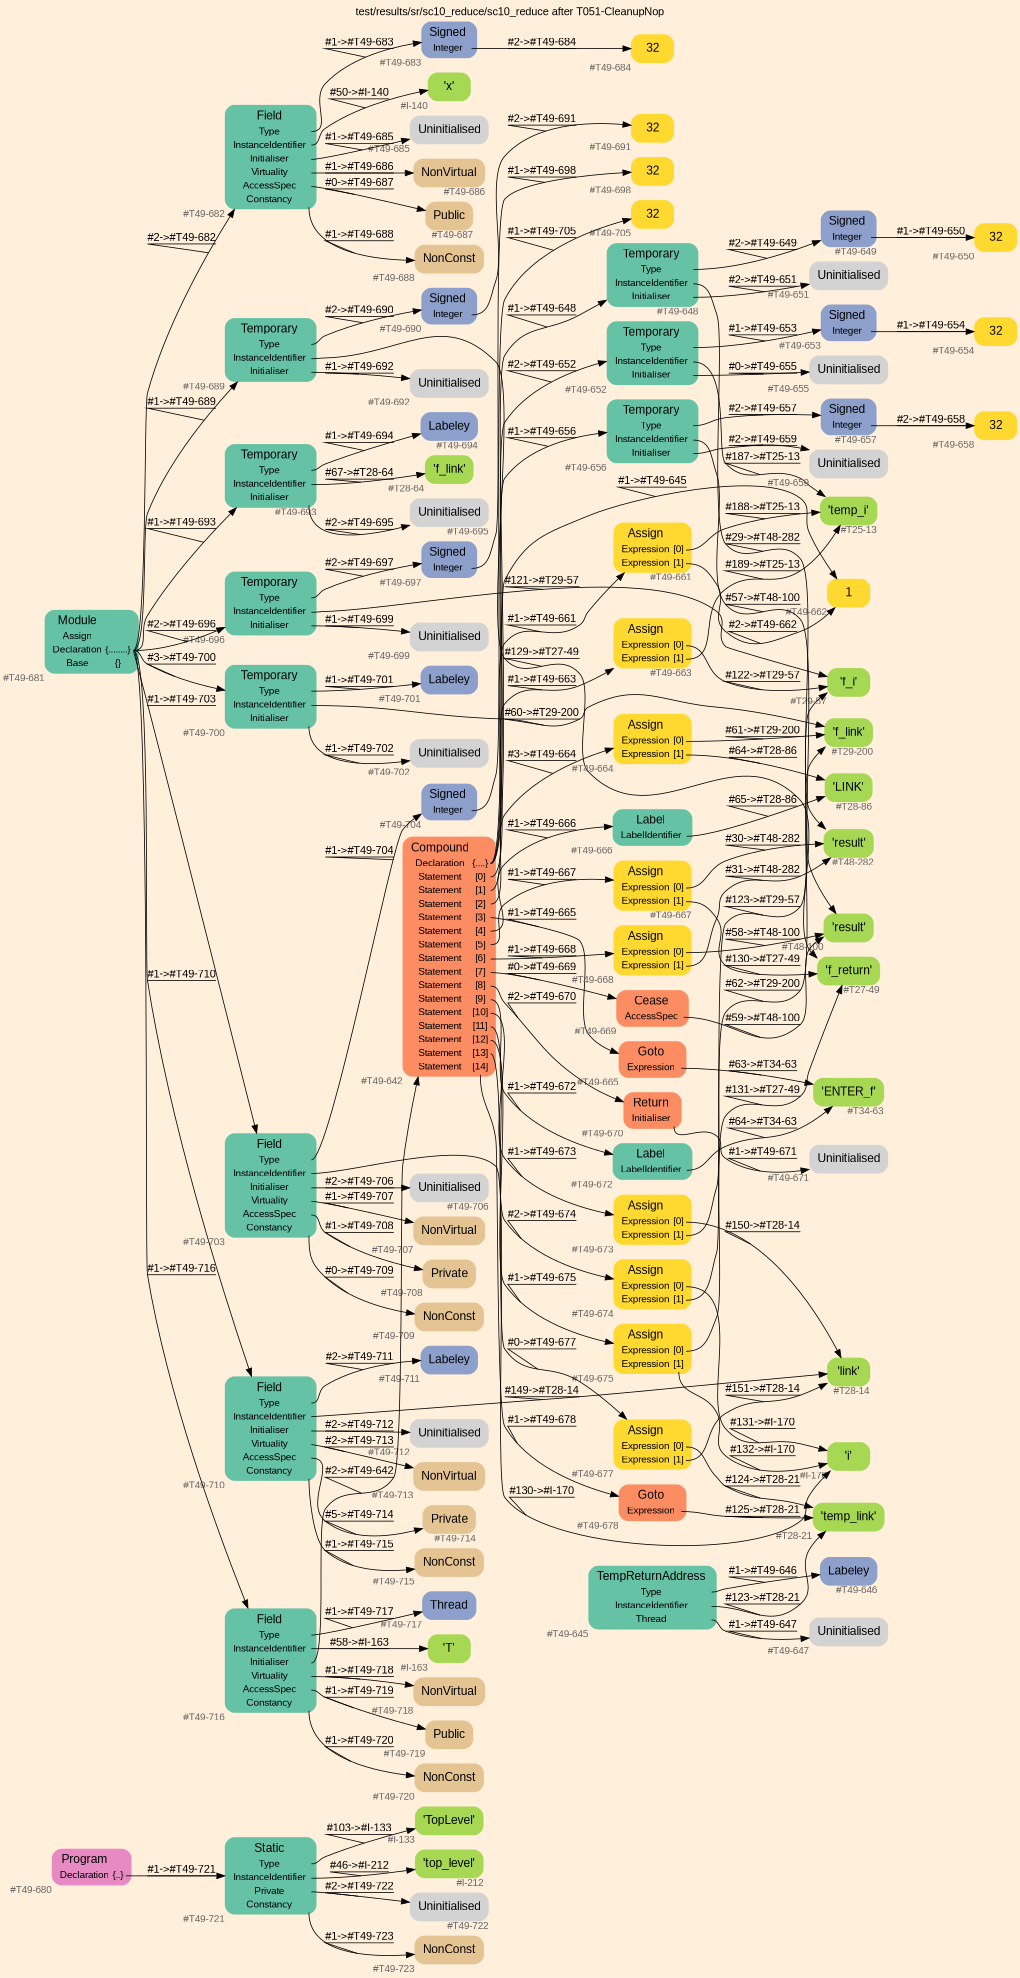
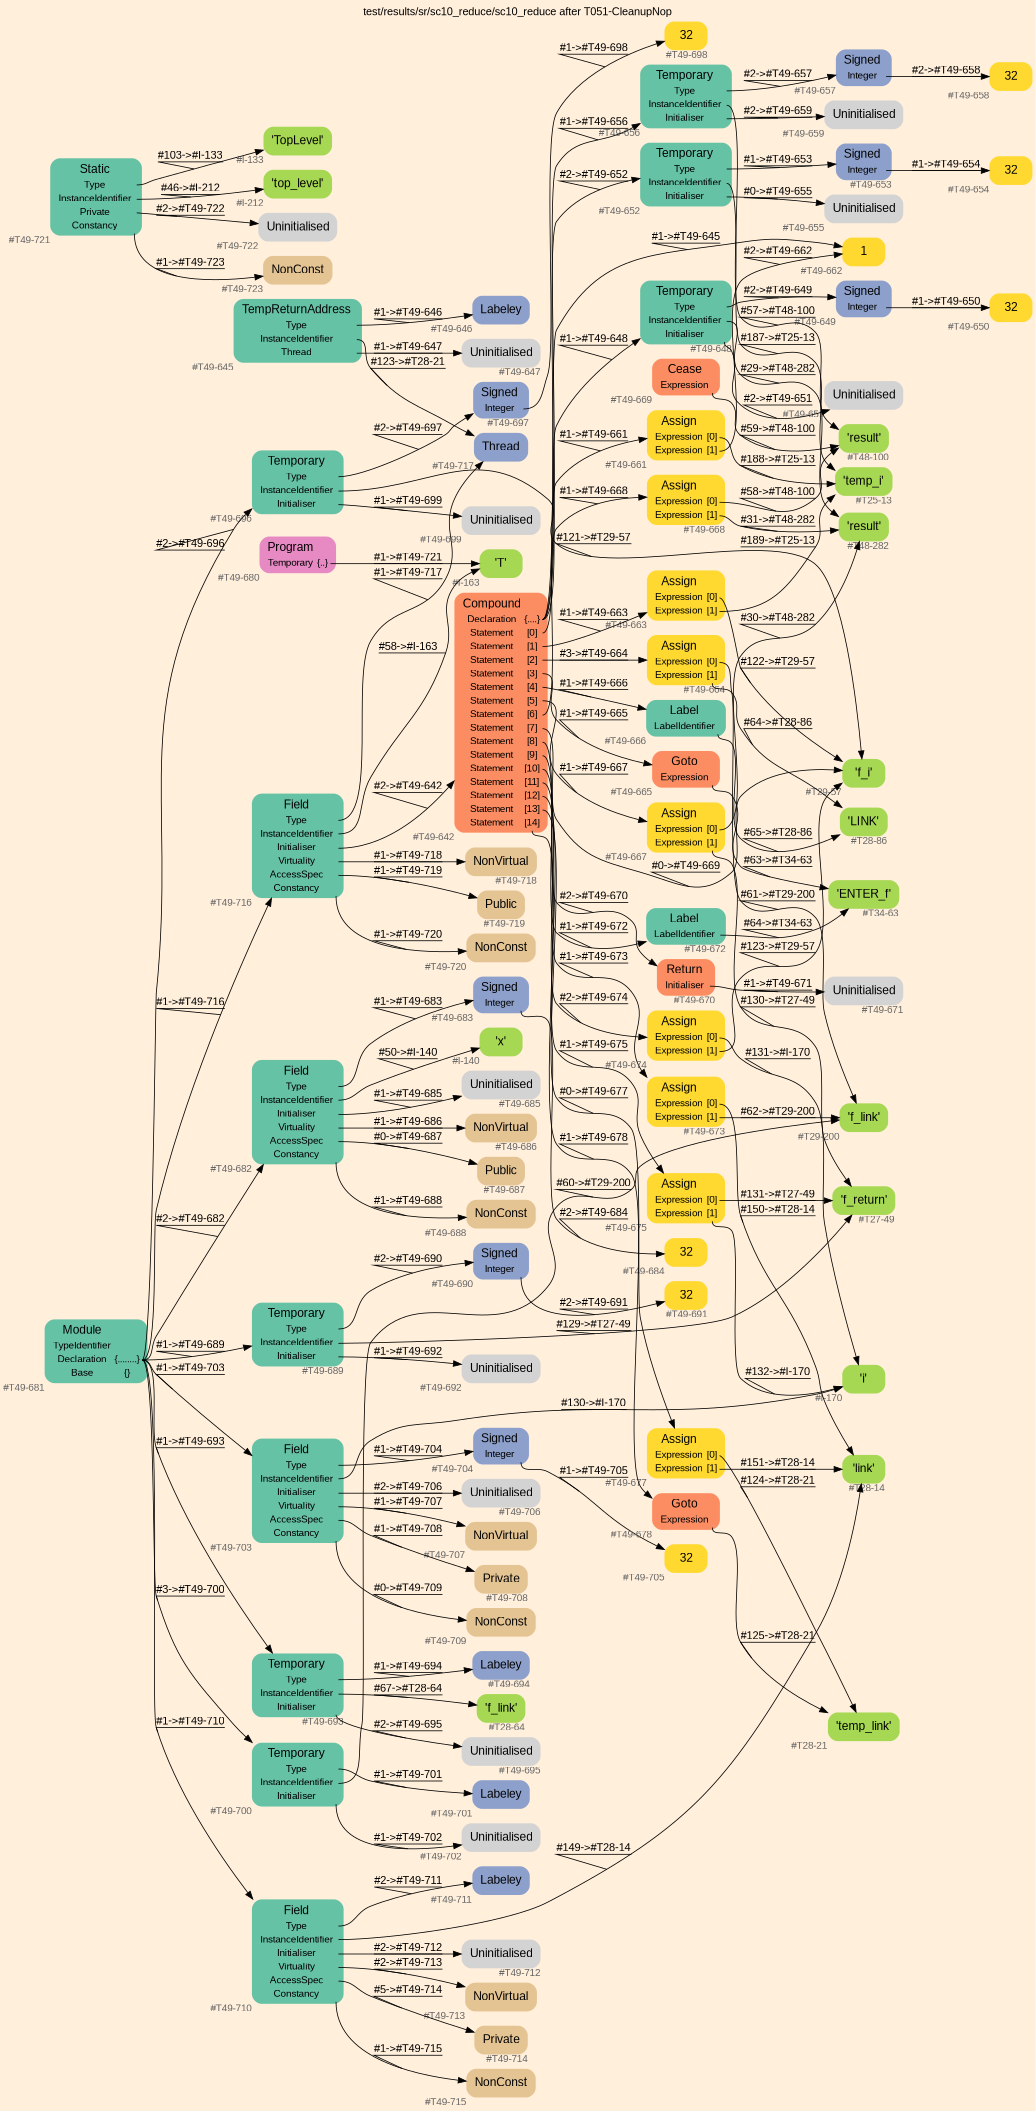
(77, 636) -> (82, 1346)
(550, 982) -> (677, 884)
(651, 1016) -> (685, 385)
(793, 1609) -> (400, 396)
(85, 1875) -> (291, 563)
(171, 1876) -> (401, 564)
